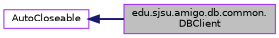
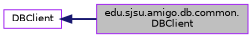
(46, 19) -> (33, 19)
